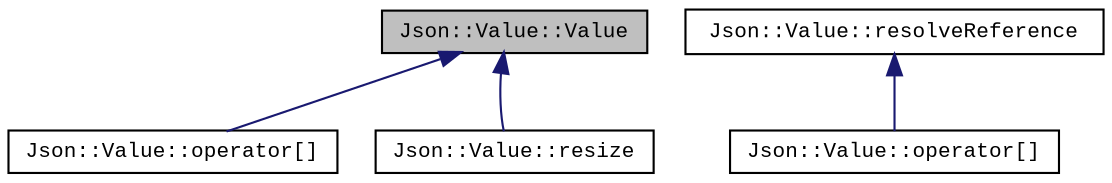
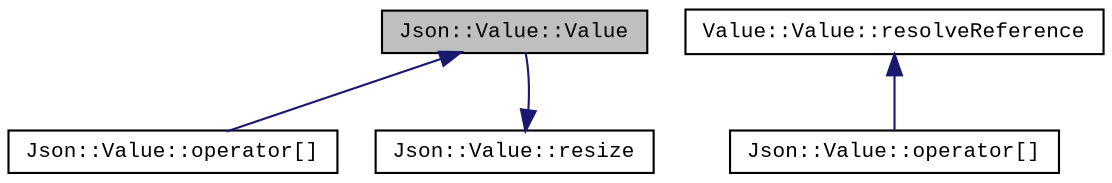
(895, 32) -> (895, 32)
(501, 103) -> (529, 81)
